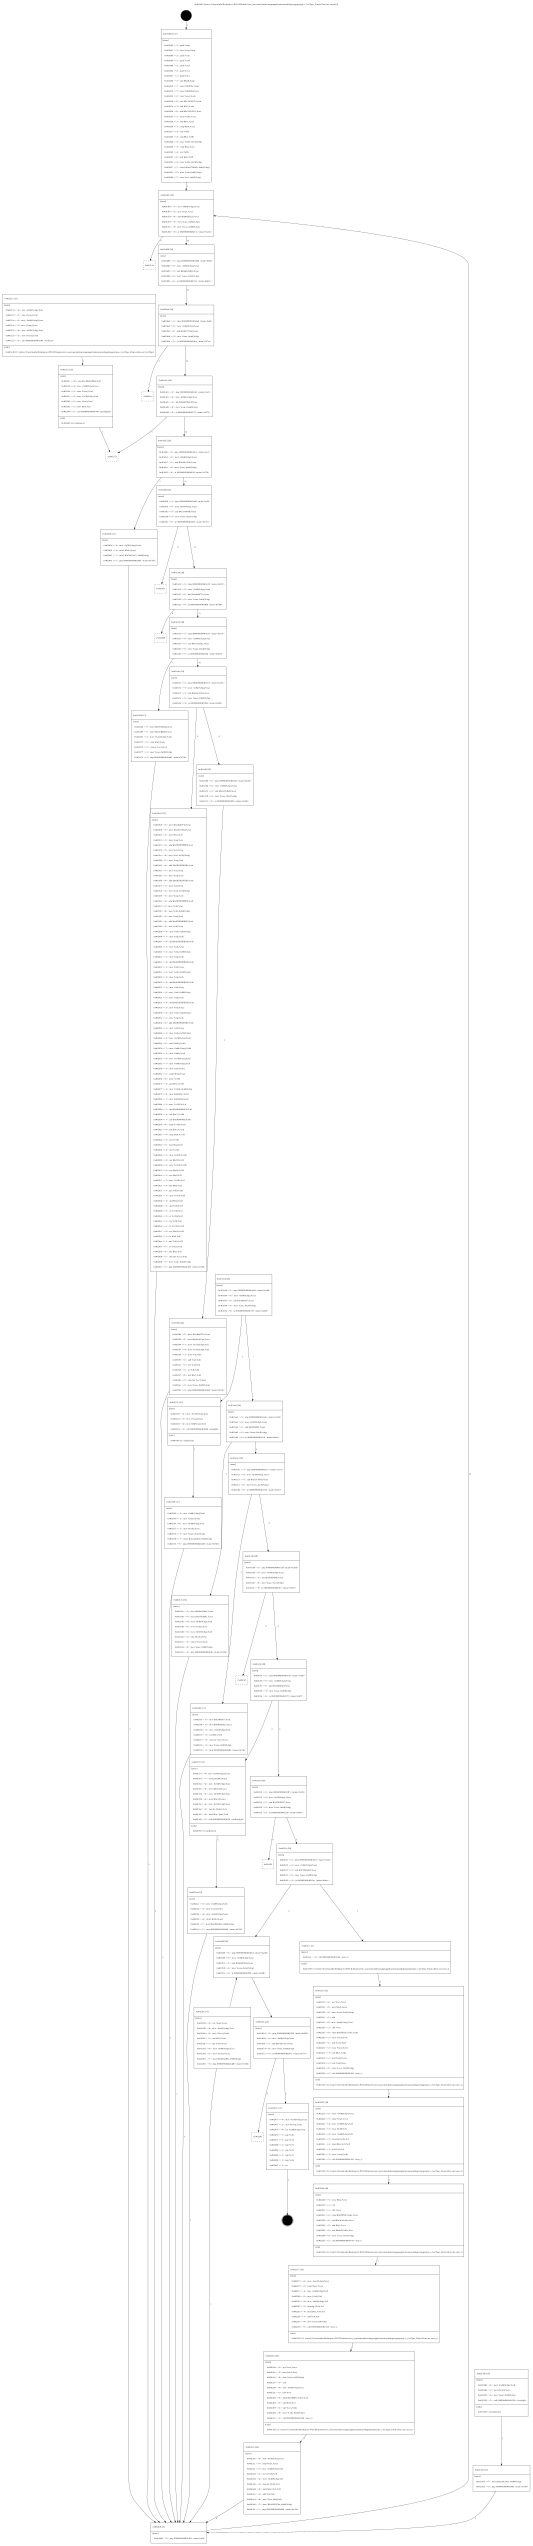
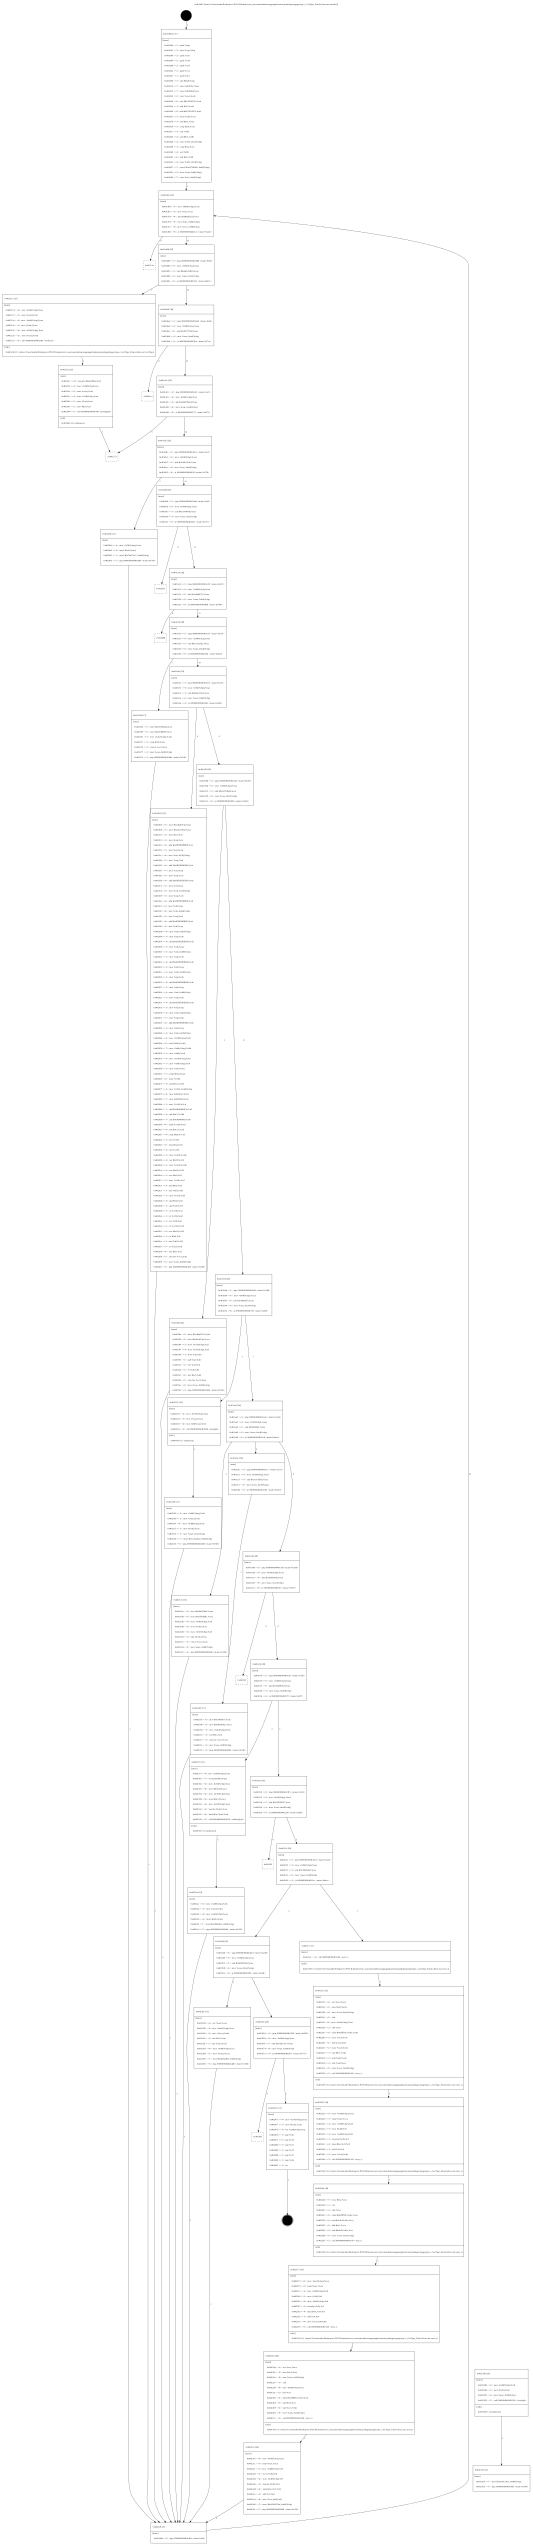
none -> (151, 289)
none -> (234, 1039)
(264, 1522) -> (292, 1495)
(233, 1993) -> (230, 1992)
(359, 2531) -> none
